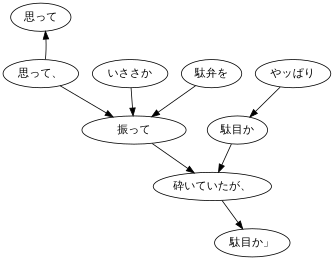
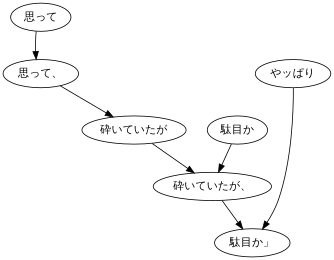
(46, 49) -> (36, 41)
(130, 74) -> none
(212, 74) -> none
(268, 99) -> (288, 157)
(134, 130) -> (134, 130)
